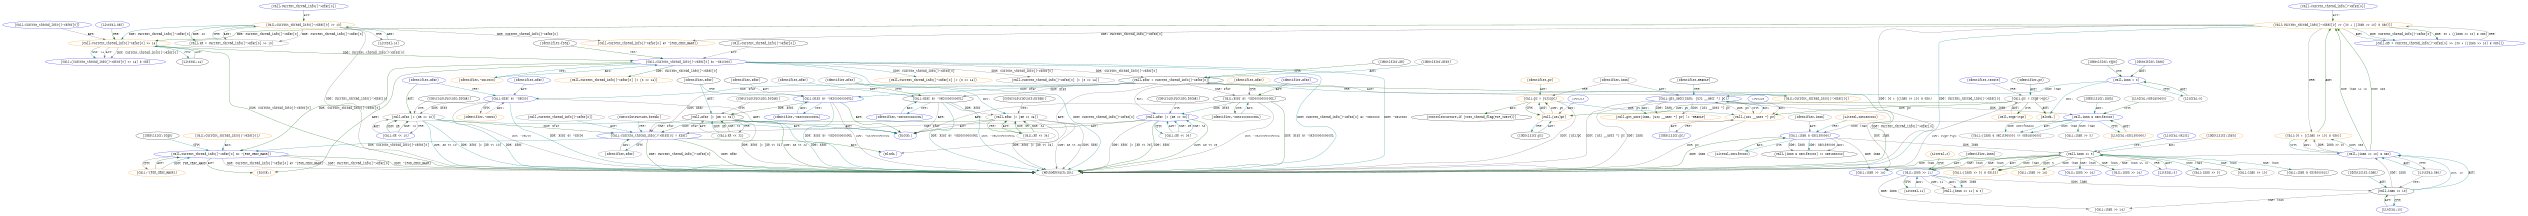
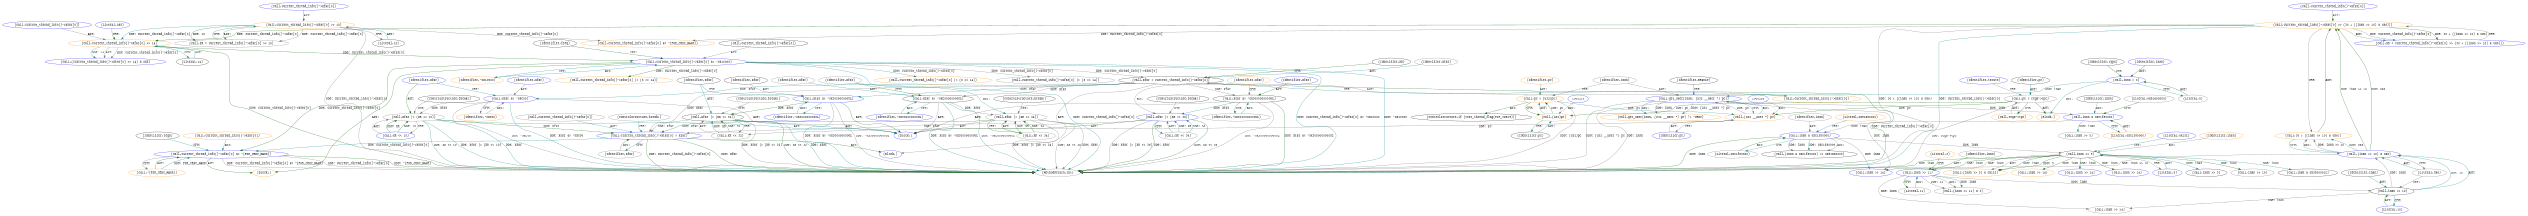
(1661, 117) -> (1661, 117)
(2007, 136) -> none
(1418, 171) -> (1242, 128)
